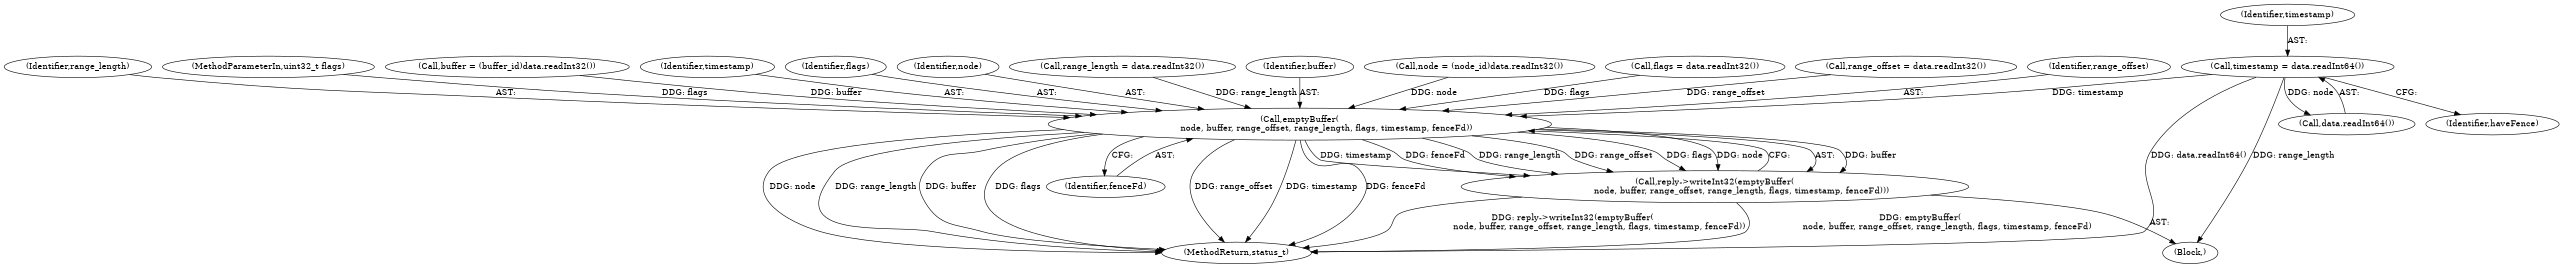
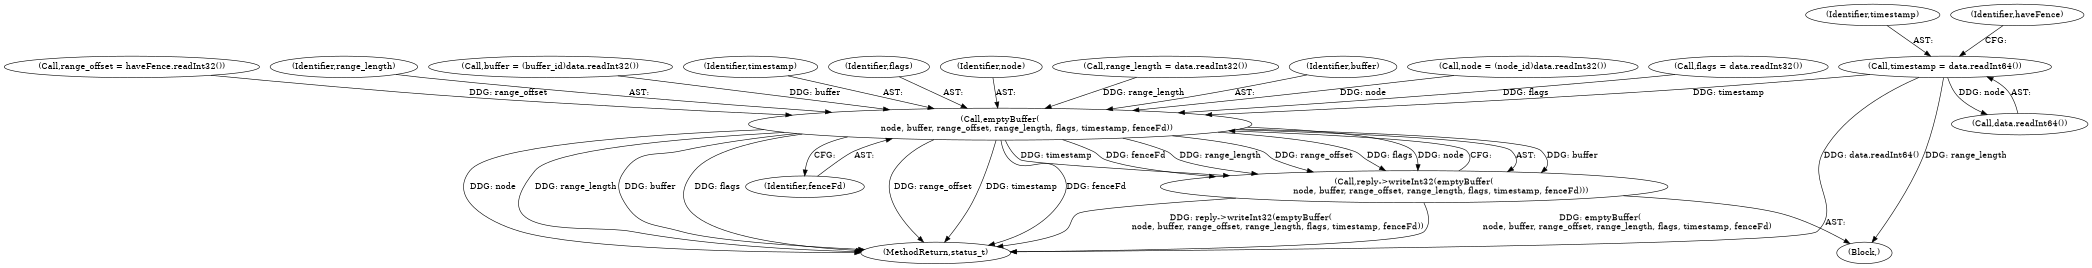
(268, 67) -> none
(1906, 67) -> (132, 67)
(2099, 67) -> none
(2389, 95) -> (1984, 39)
